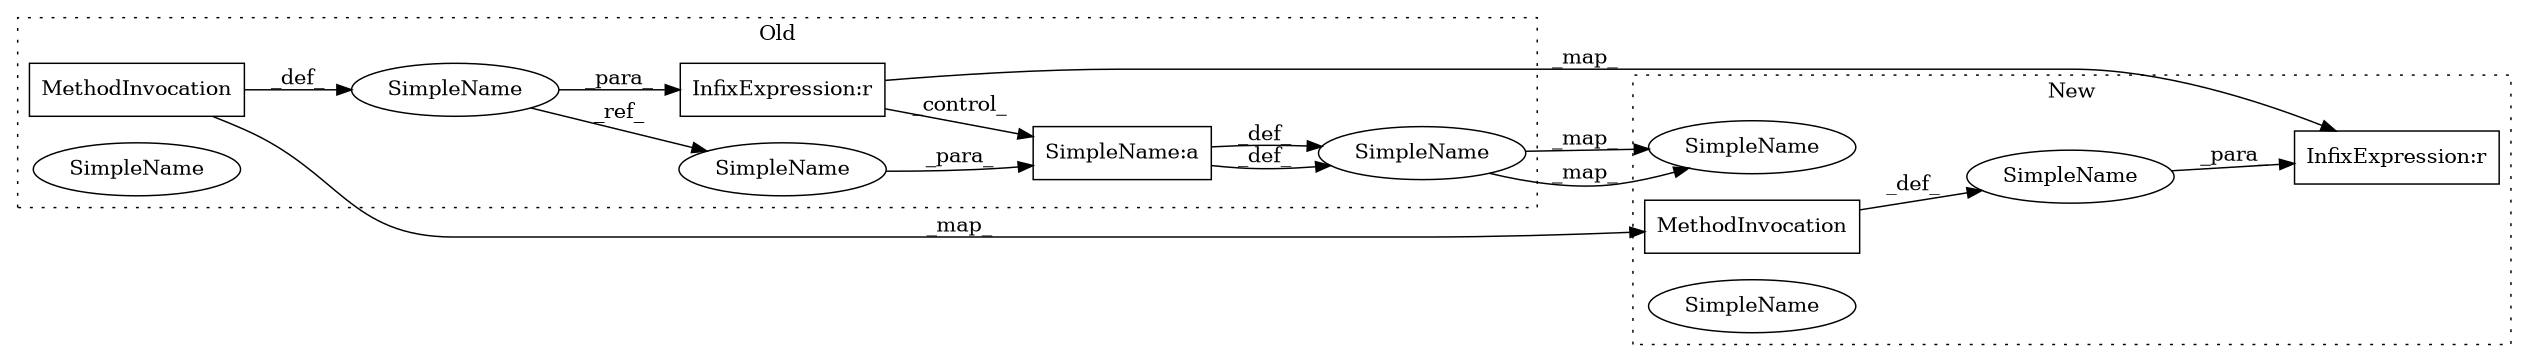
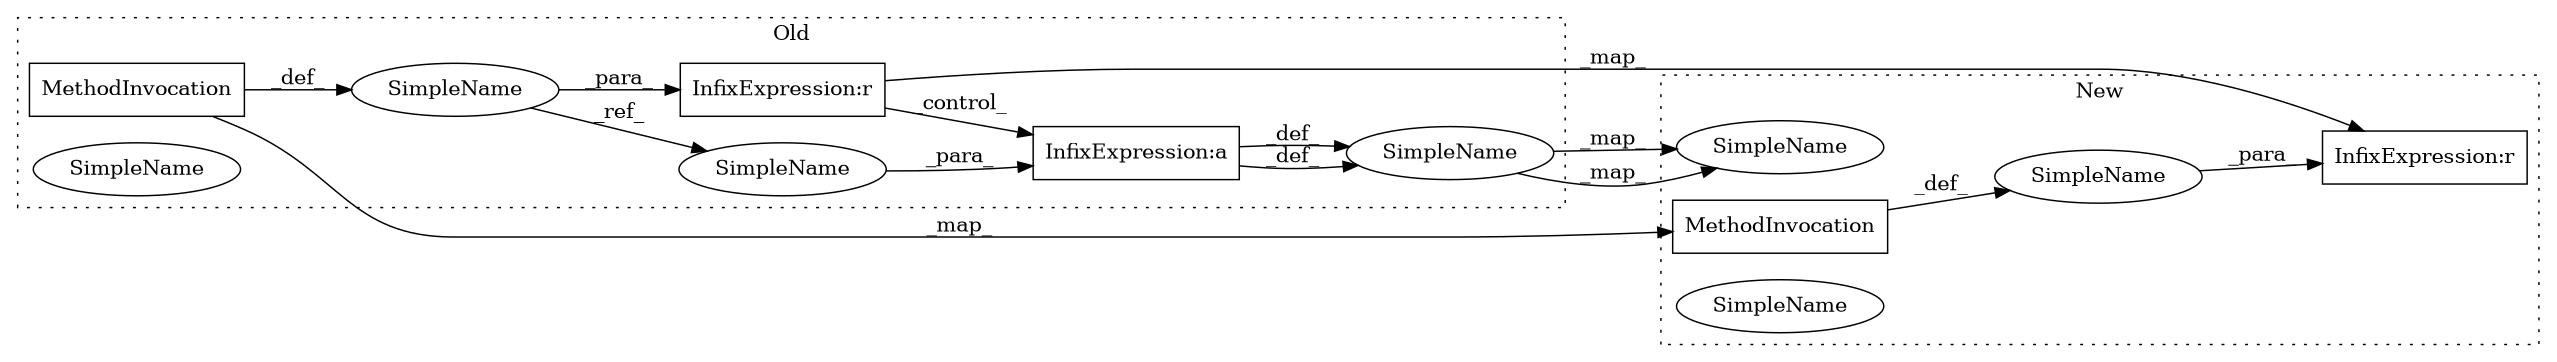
(1122, 153) -> (1136, 153)
